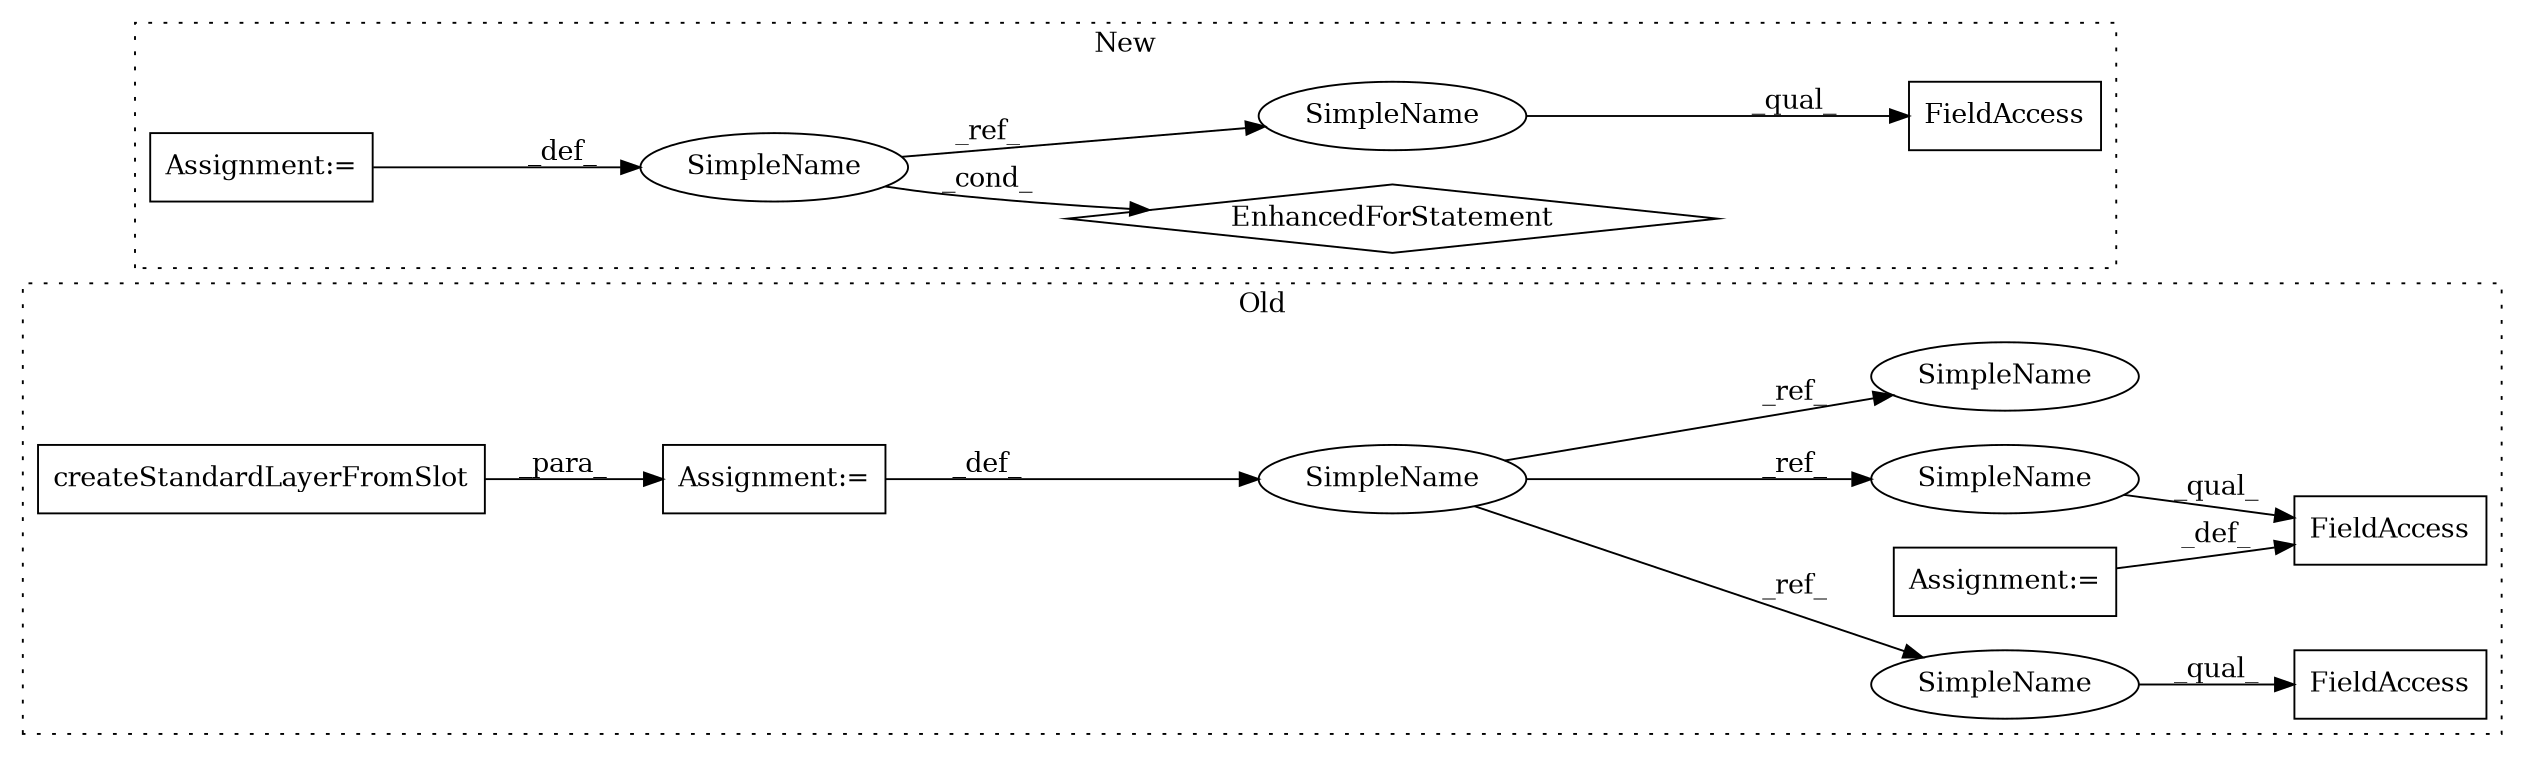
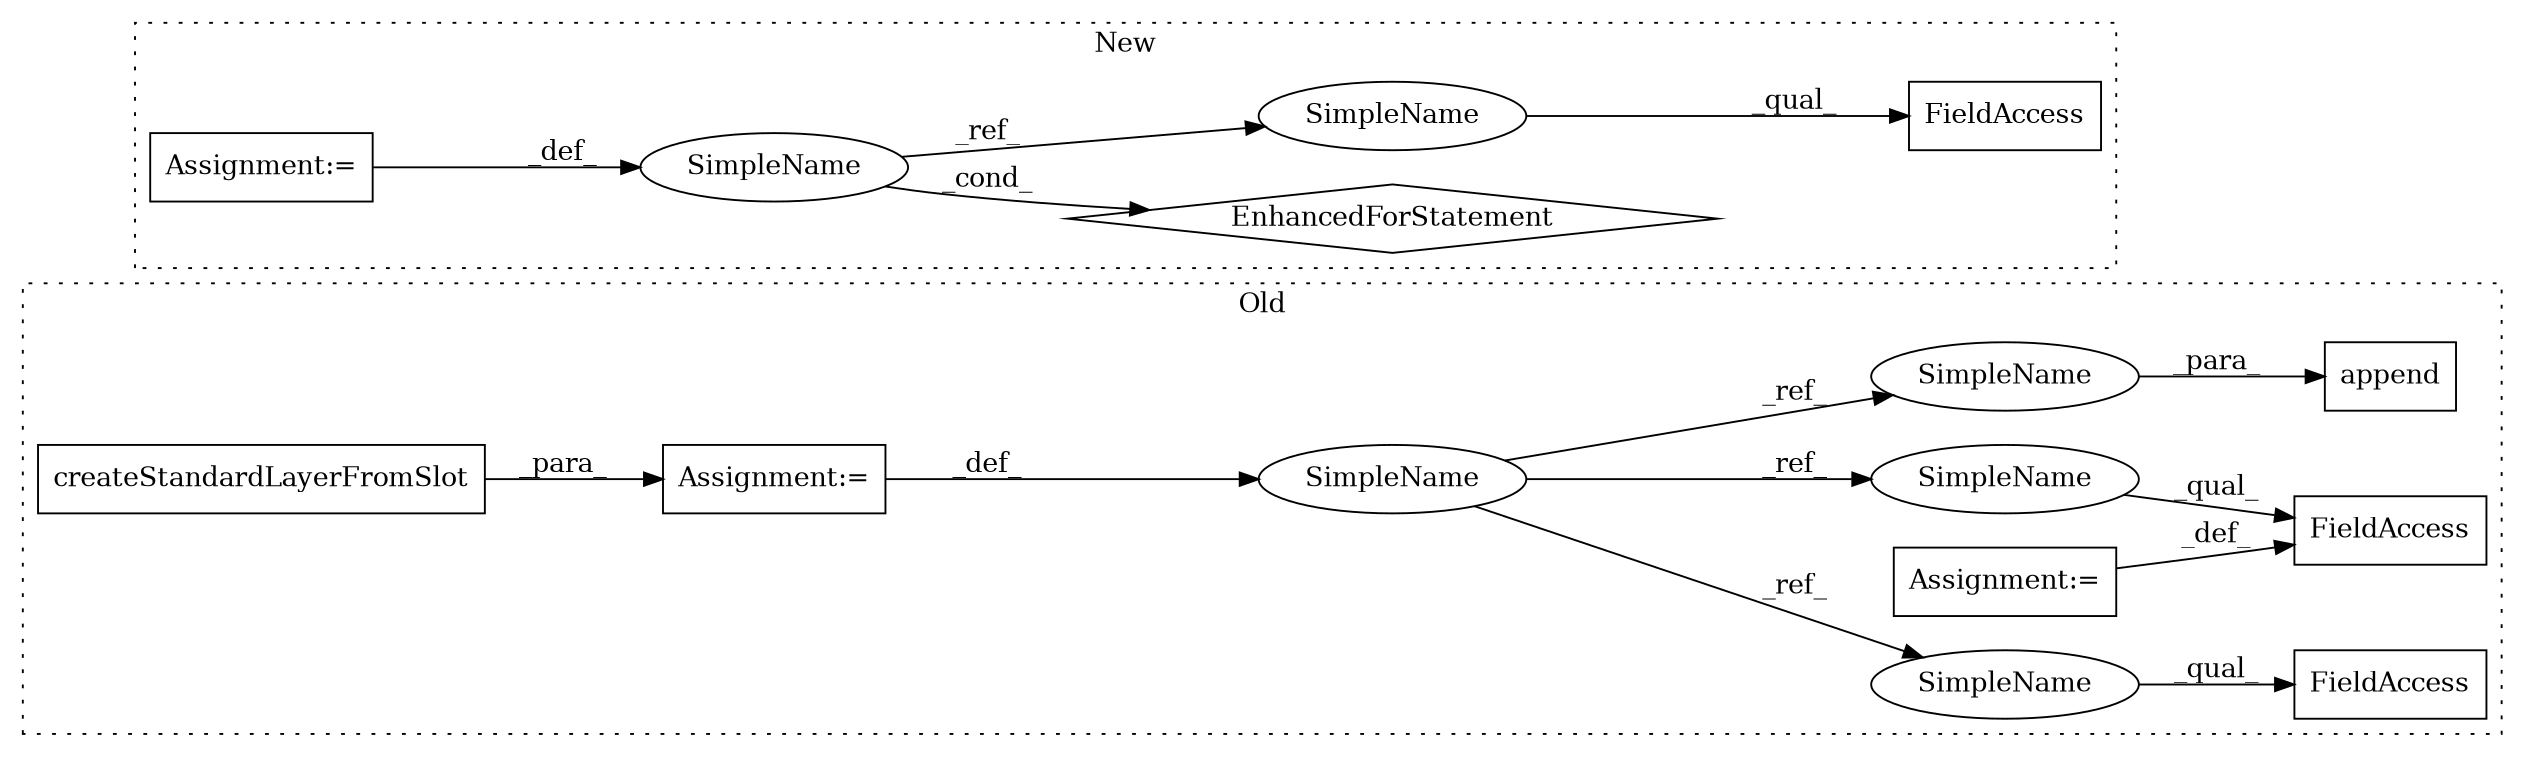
none -> (2390, 376)
